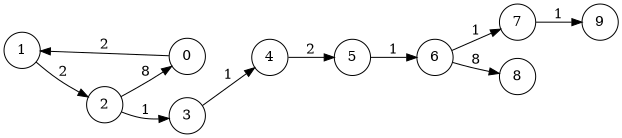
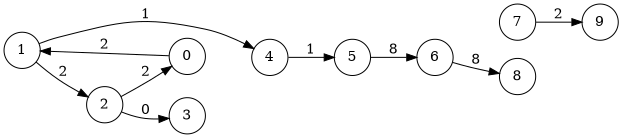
(559, 15) -> (559, 15)
(472, 42) -> none
(311, 50) -> (311, 50)
(394, 50) -> (394, 50)
(146, 72) -> (146, 72)
(224, 90) -> (142, 22)
(146, 110) -> (146, 110)
